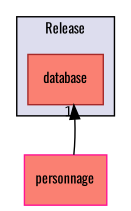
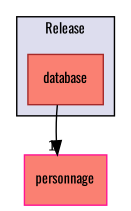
(75, 137) -> (56, 125)
